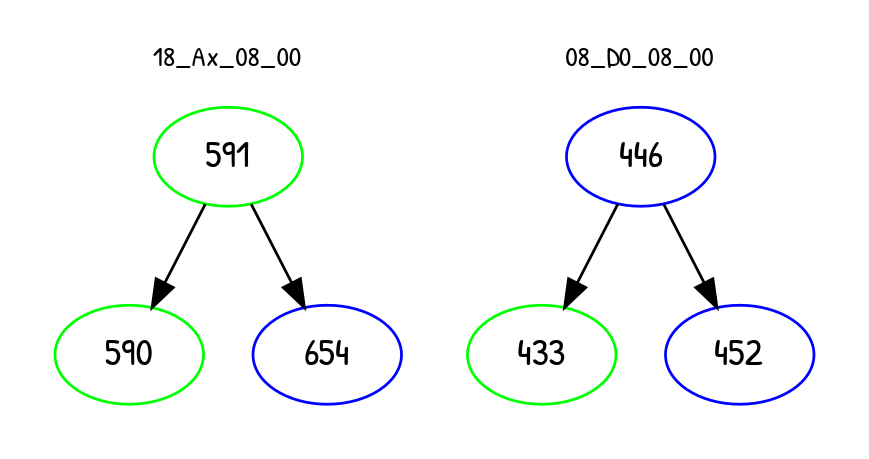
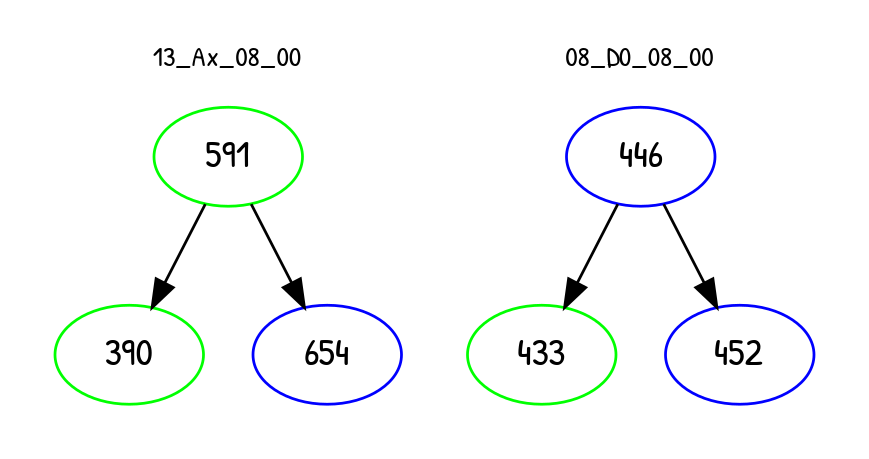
(228, 59) -> (228, 59)
(129, 355) -> (129, 355)
